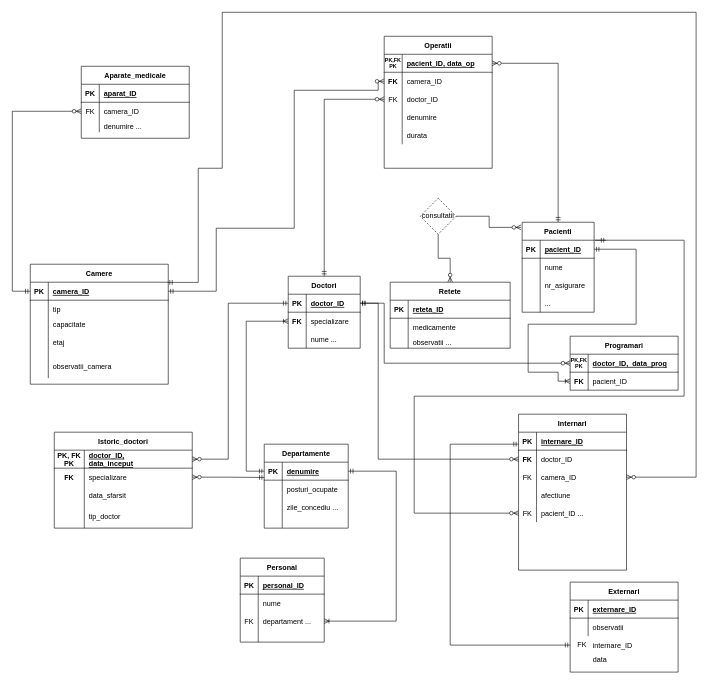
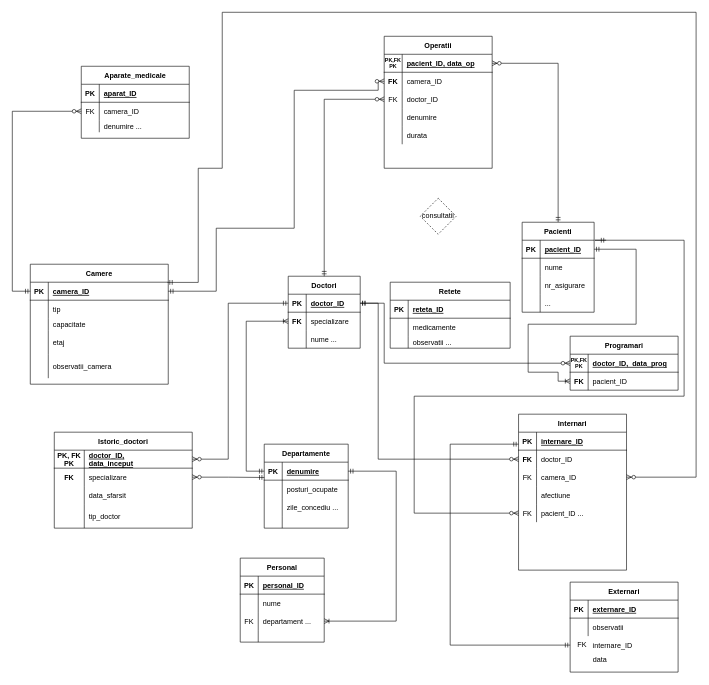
(489, 224) -> none
(444, 258) -> none
